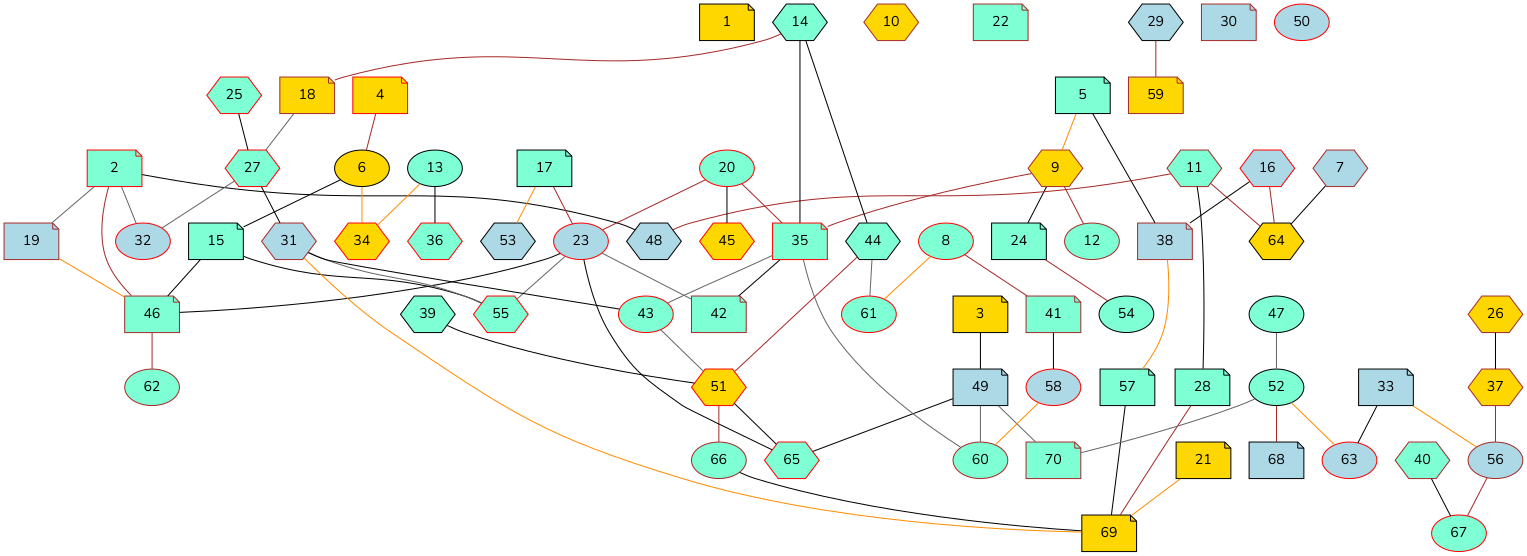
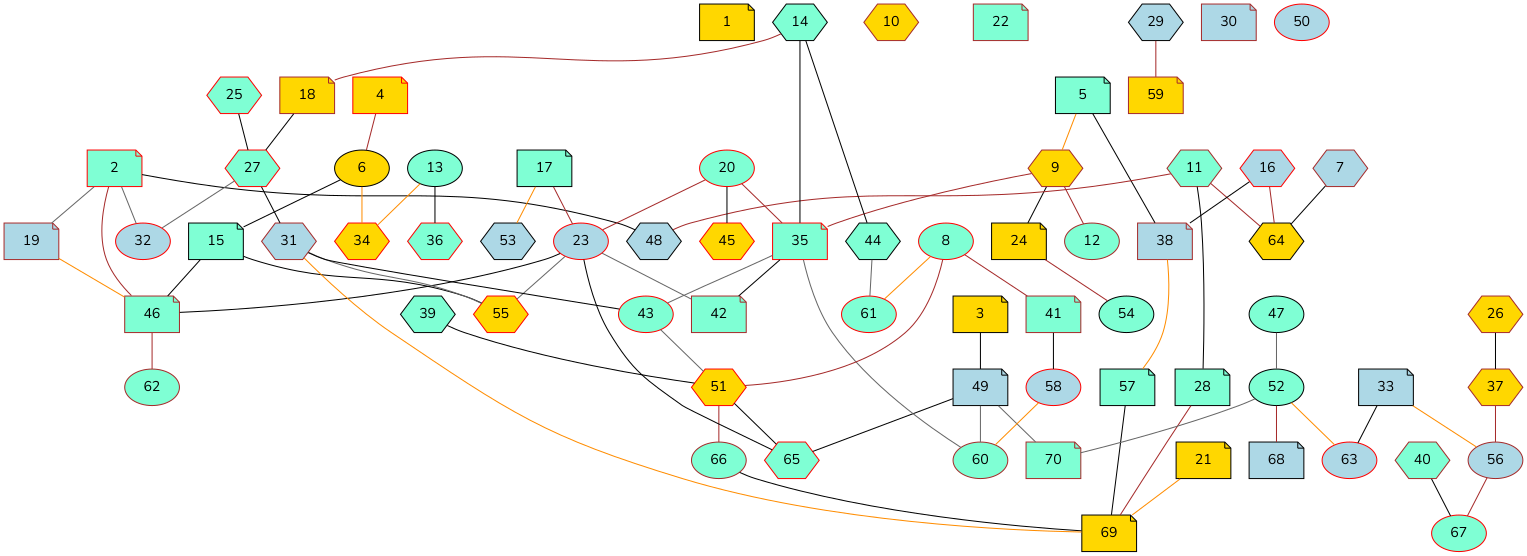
(280, 132) -> (280, 132)
(1019, 241) -> (1019, 241)
(501, 314) -> (501, 314)
(796, 314) -> (868, 356)
